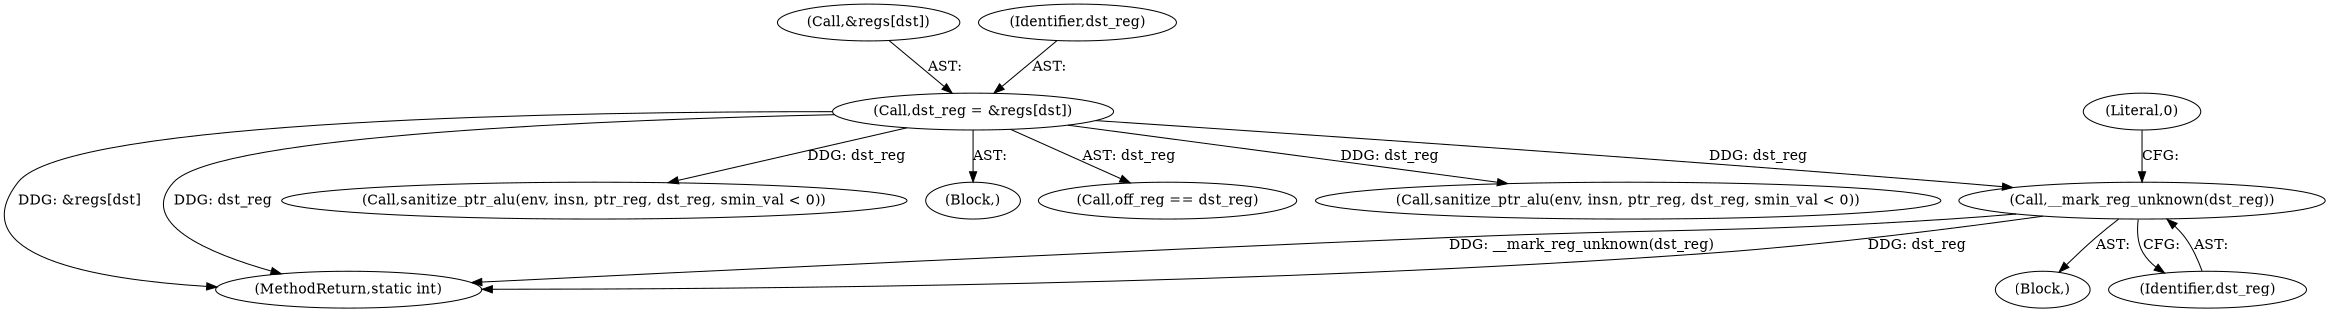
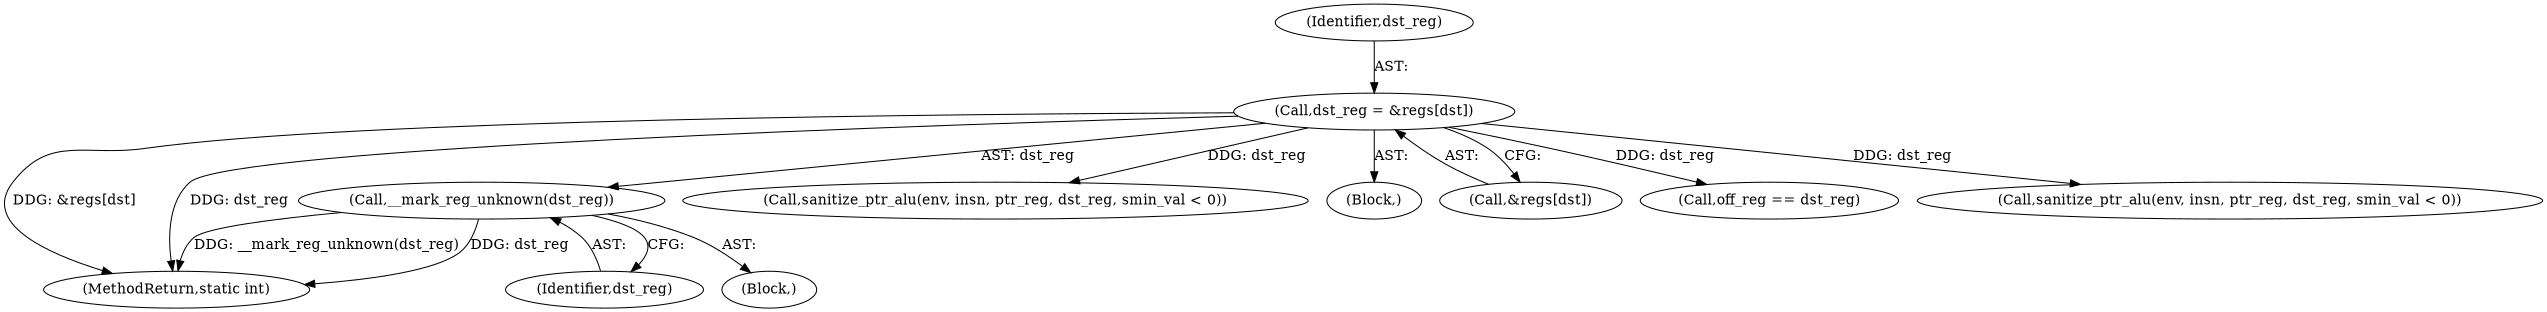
(2142, 112) -> none
none -> (1483, 145)
(1129, 156) -> (1666, 156)
(1759, 156) -> (1028, 156)
